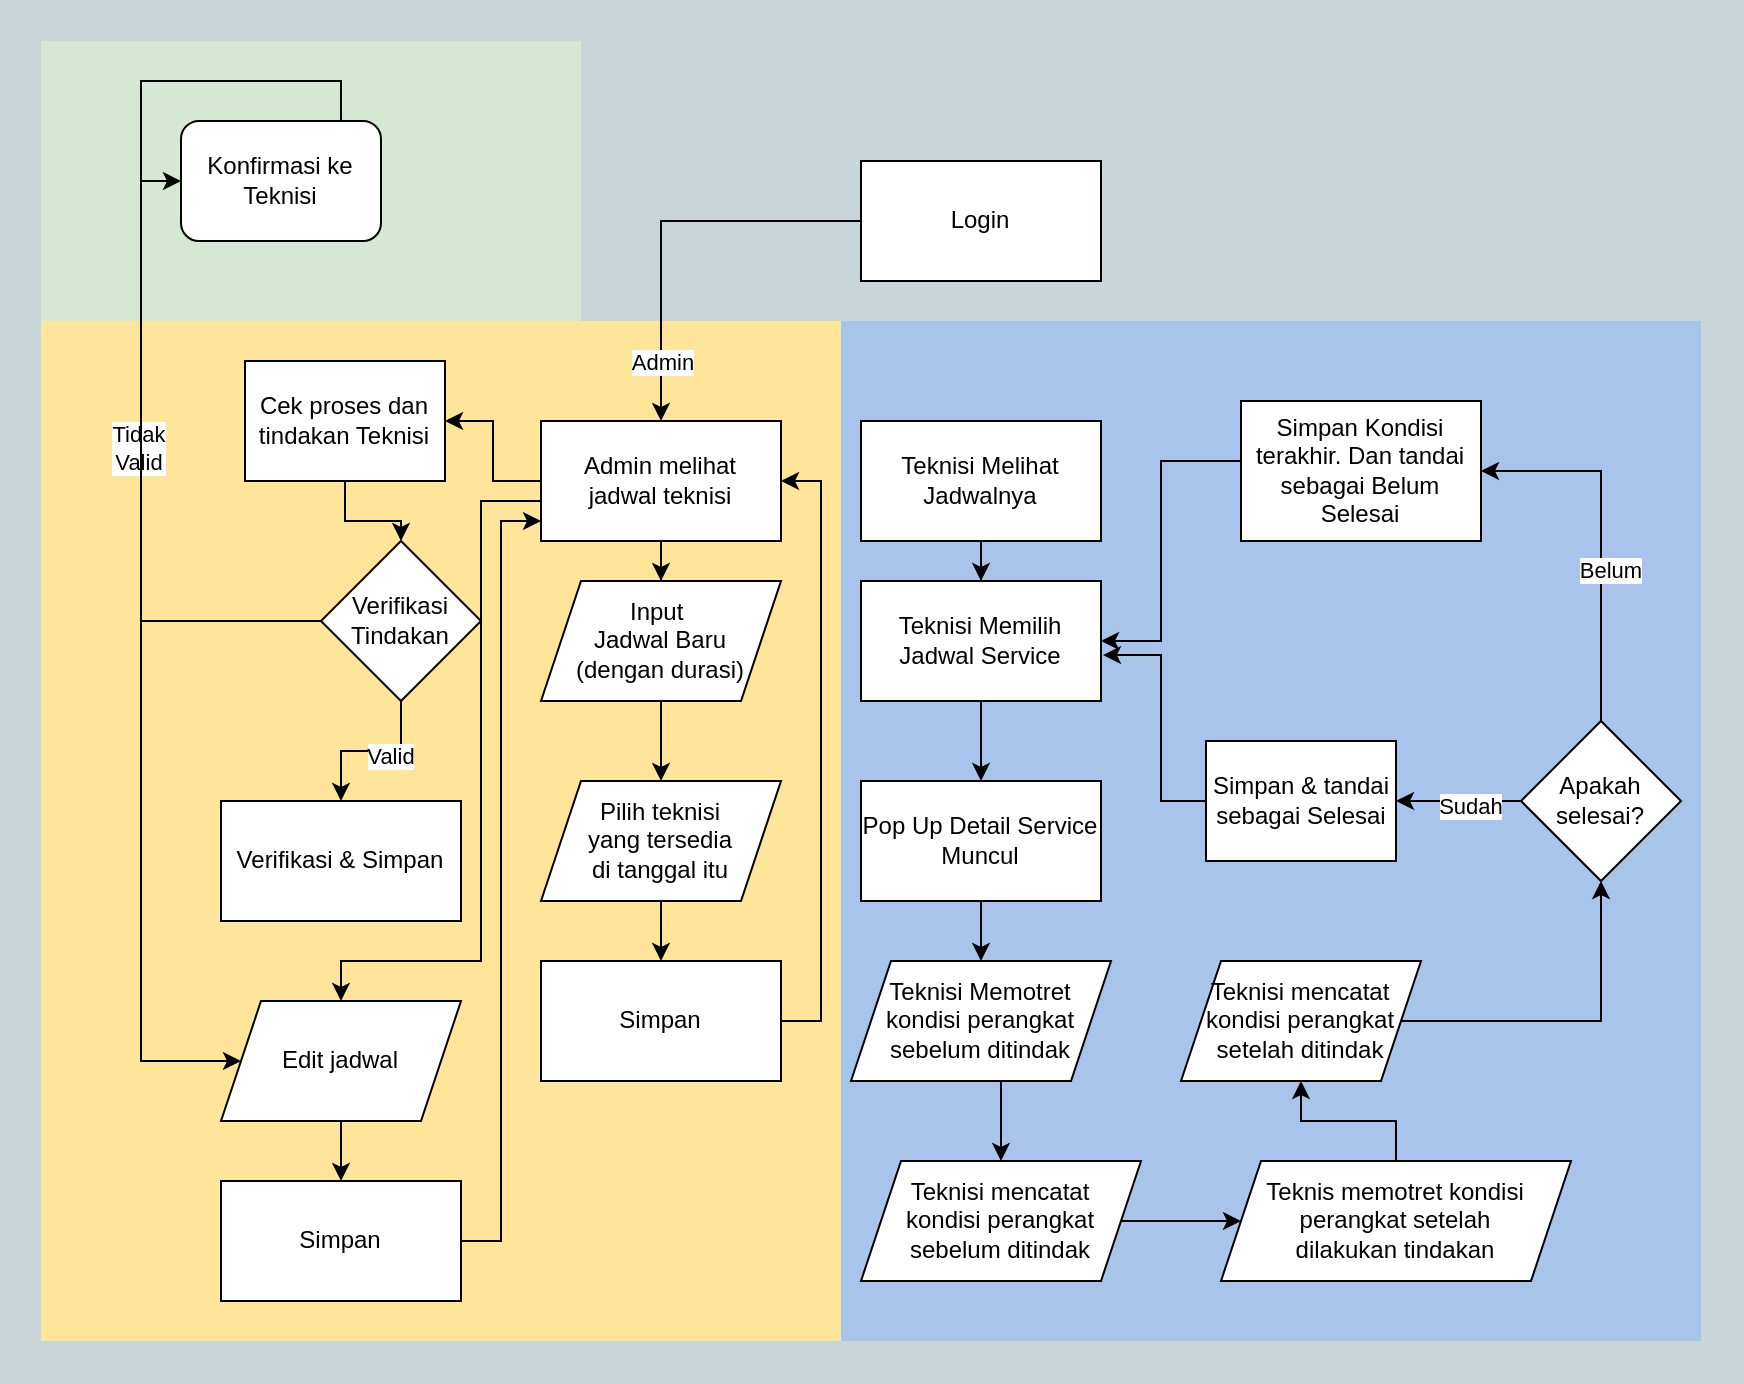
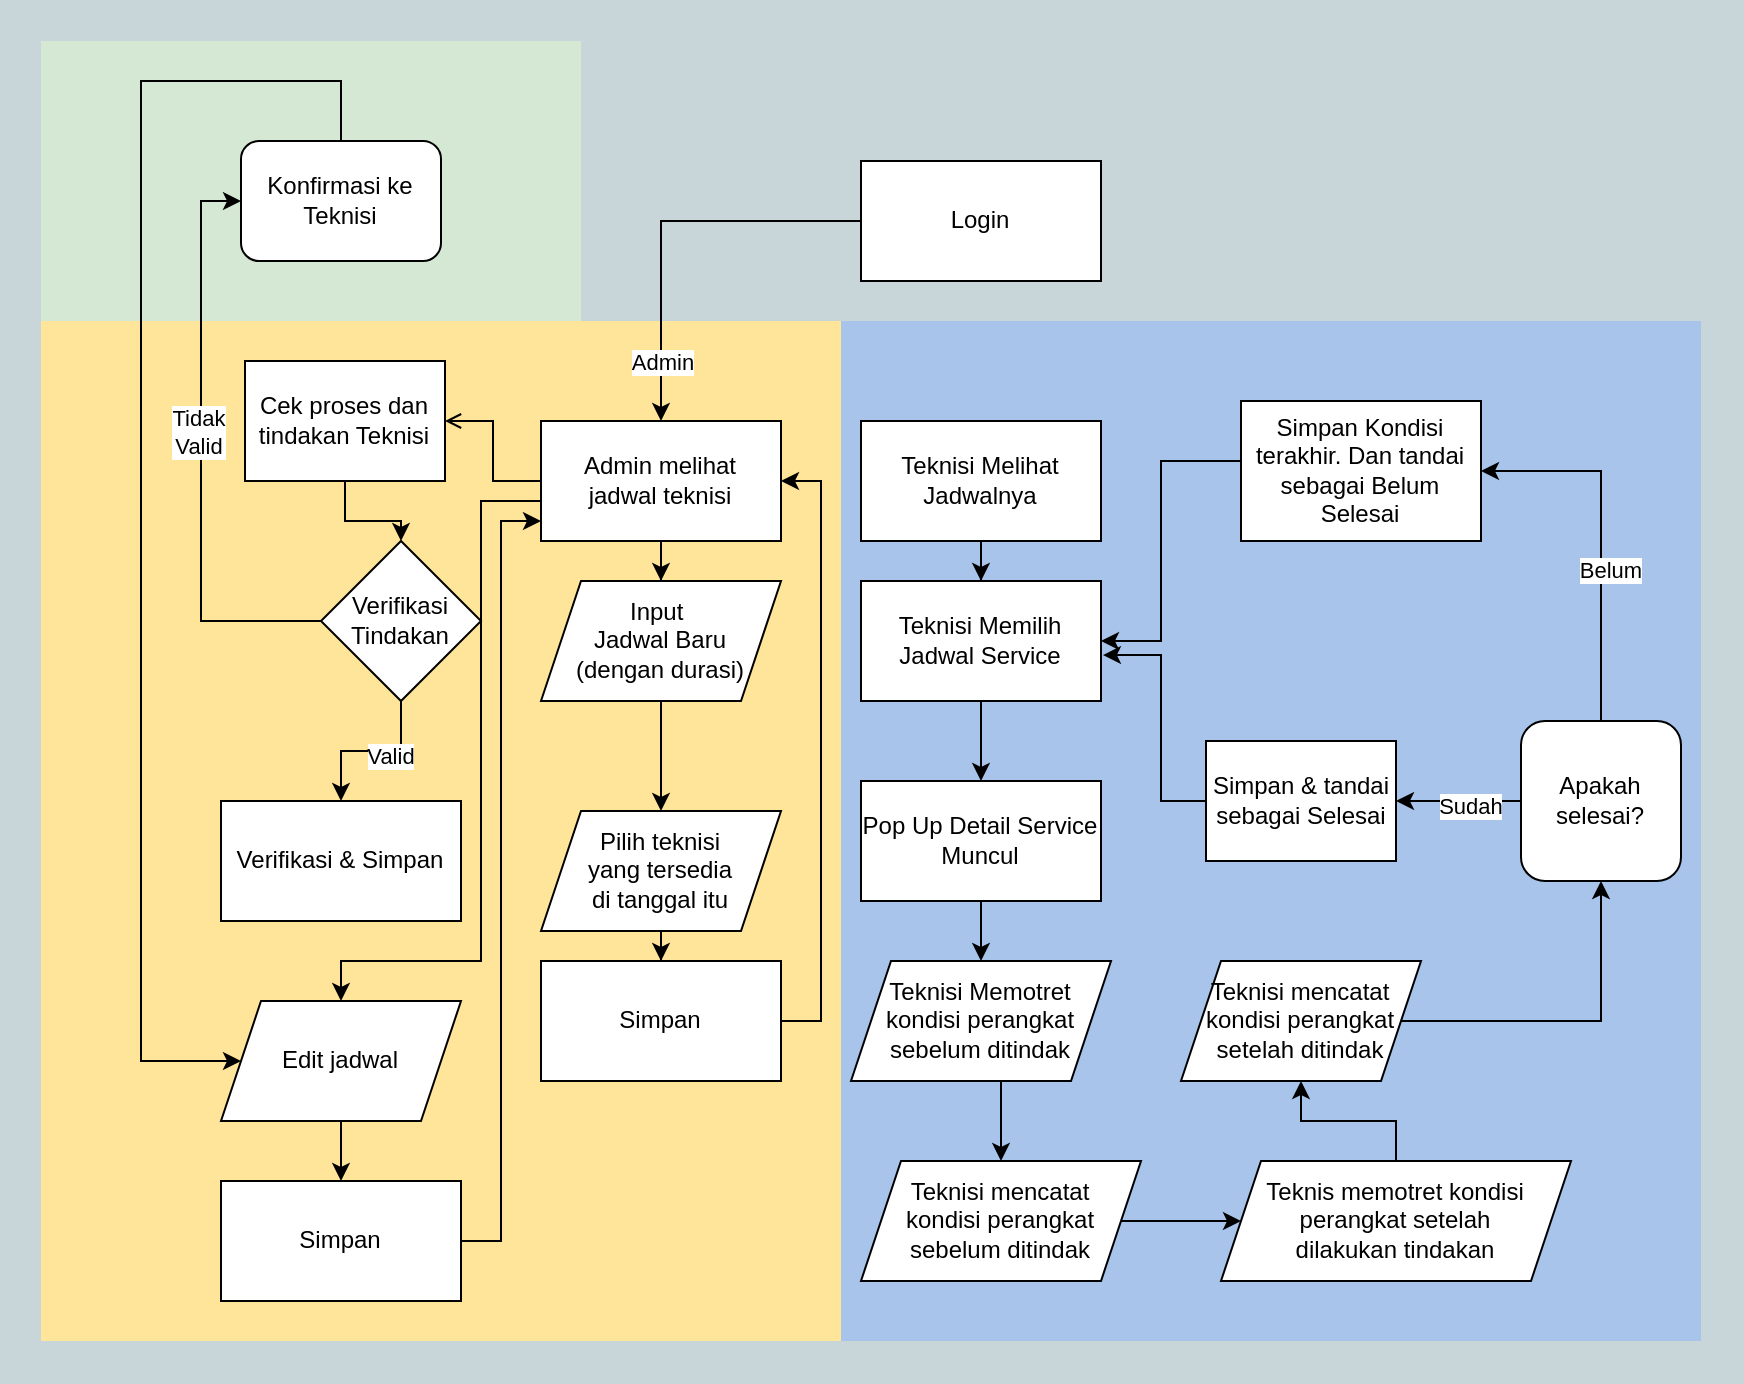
(281, 181) -> (341, 201)
(460, 421) -> (457, 421)
(1601, 801) -> (1601, 801)
(661, 841) -> (661, 871)
